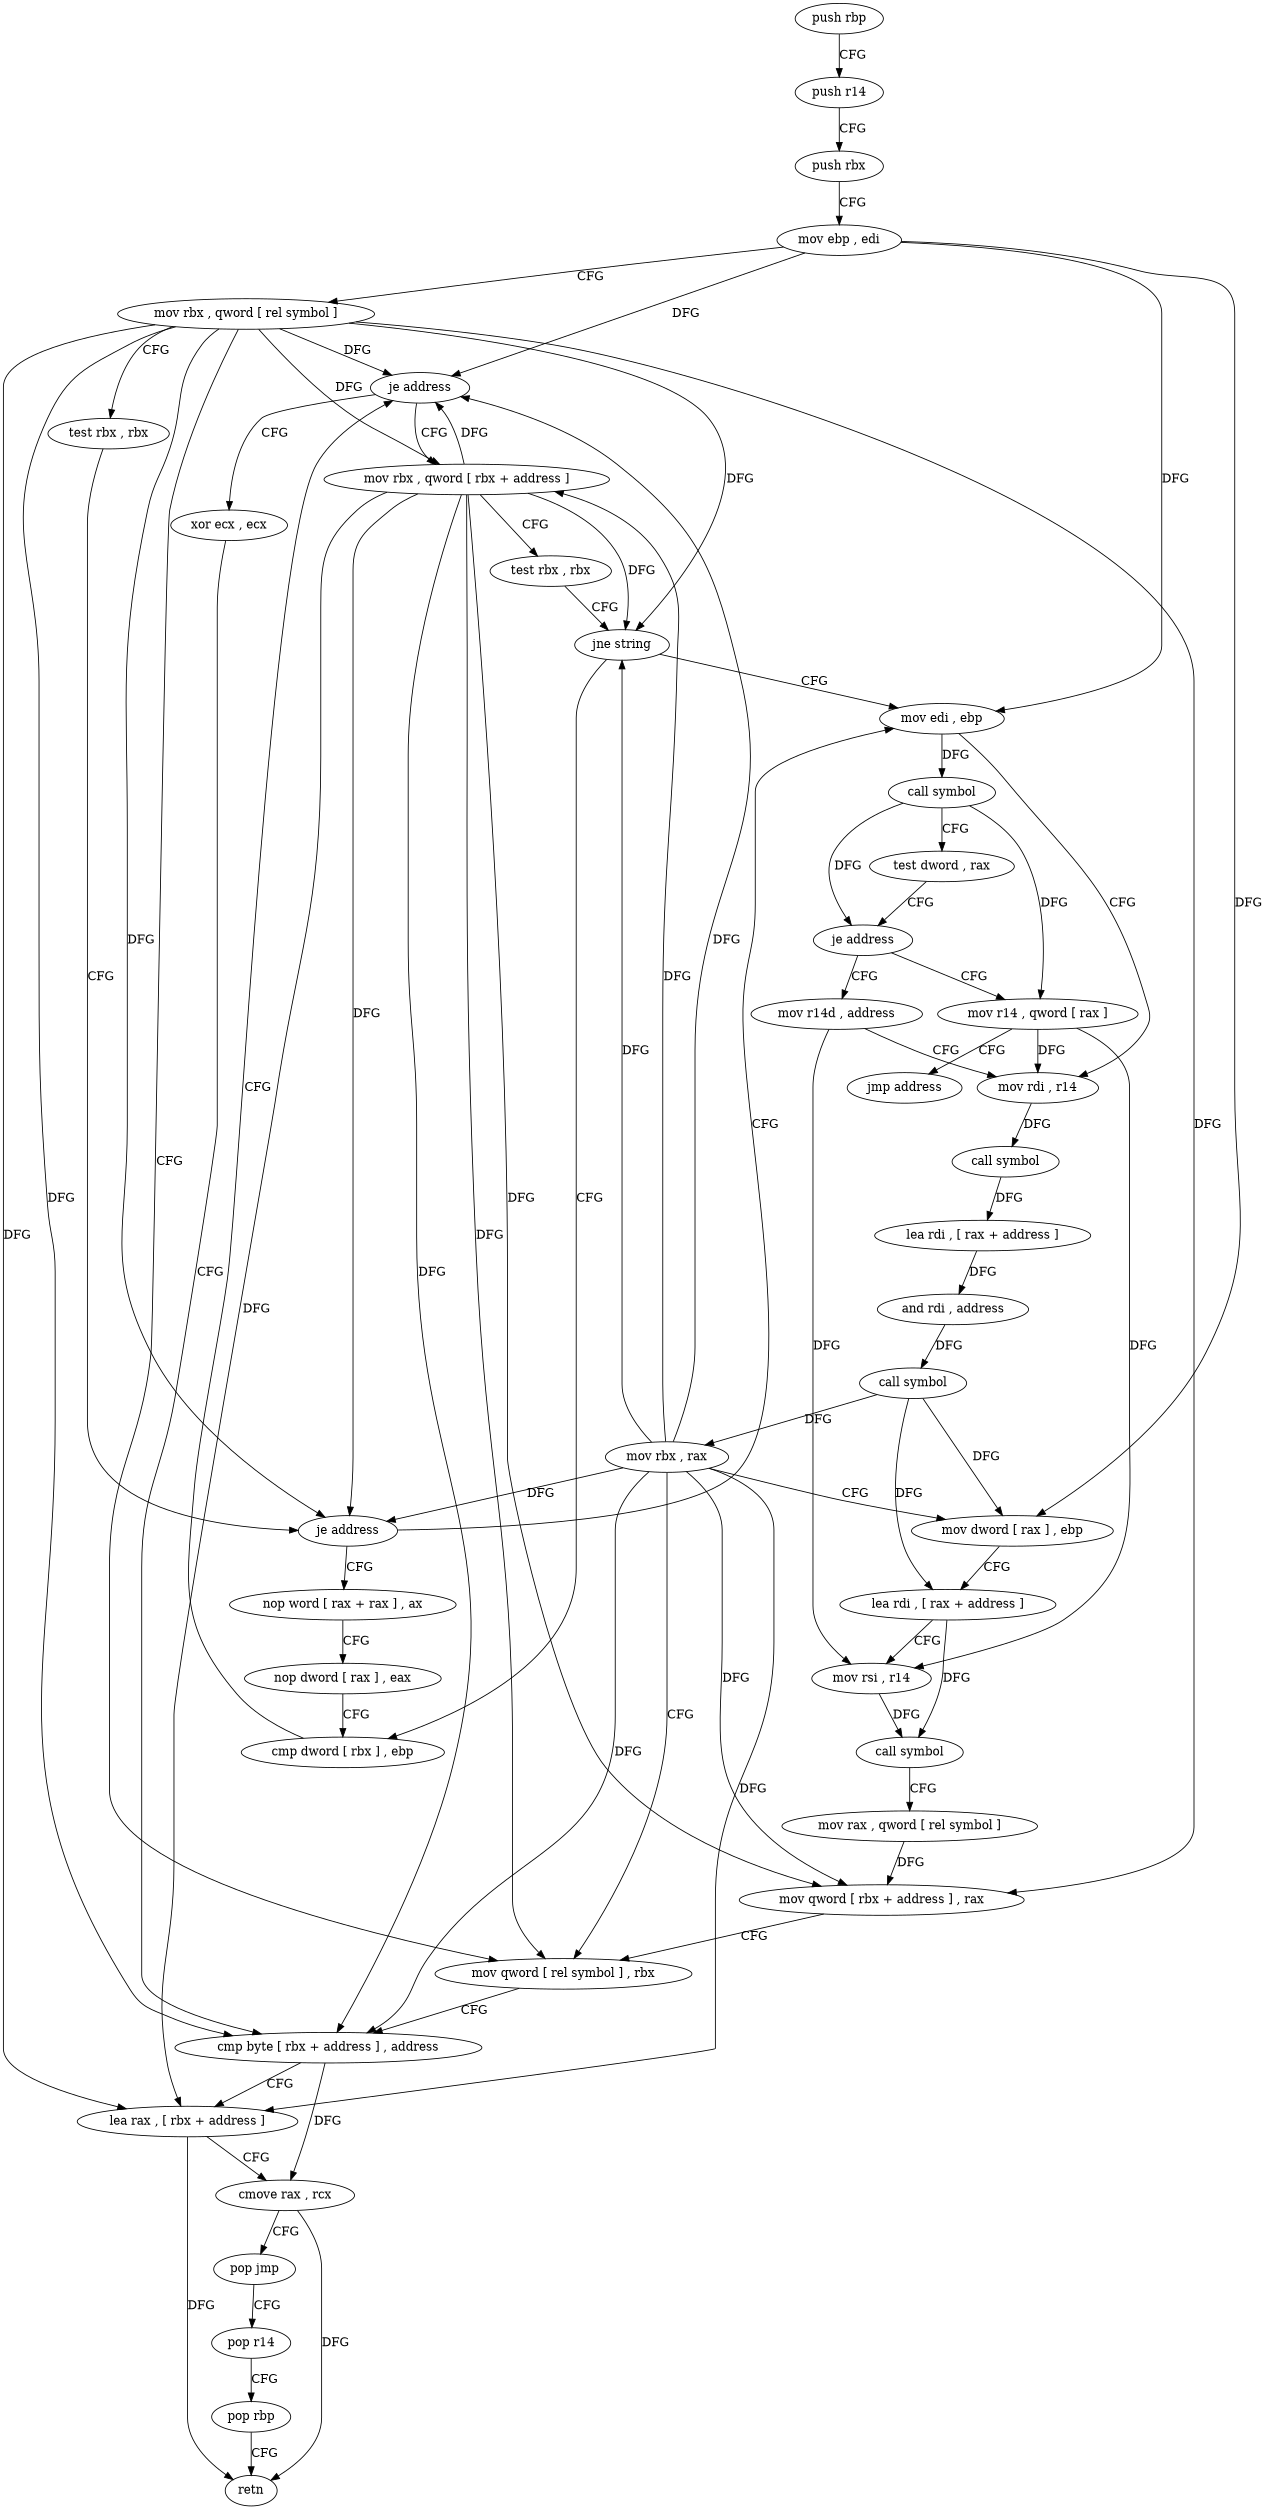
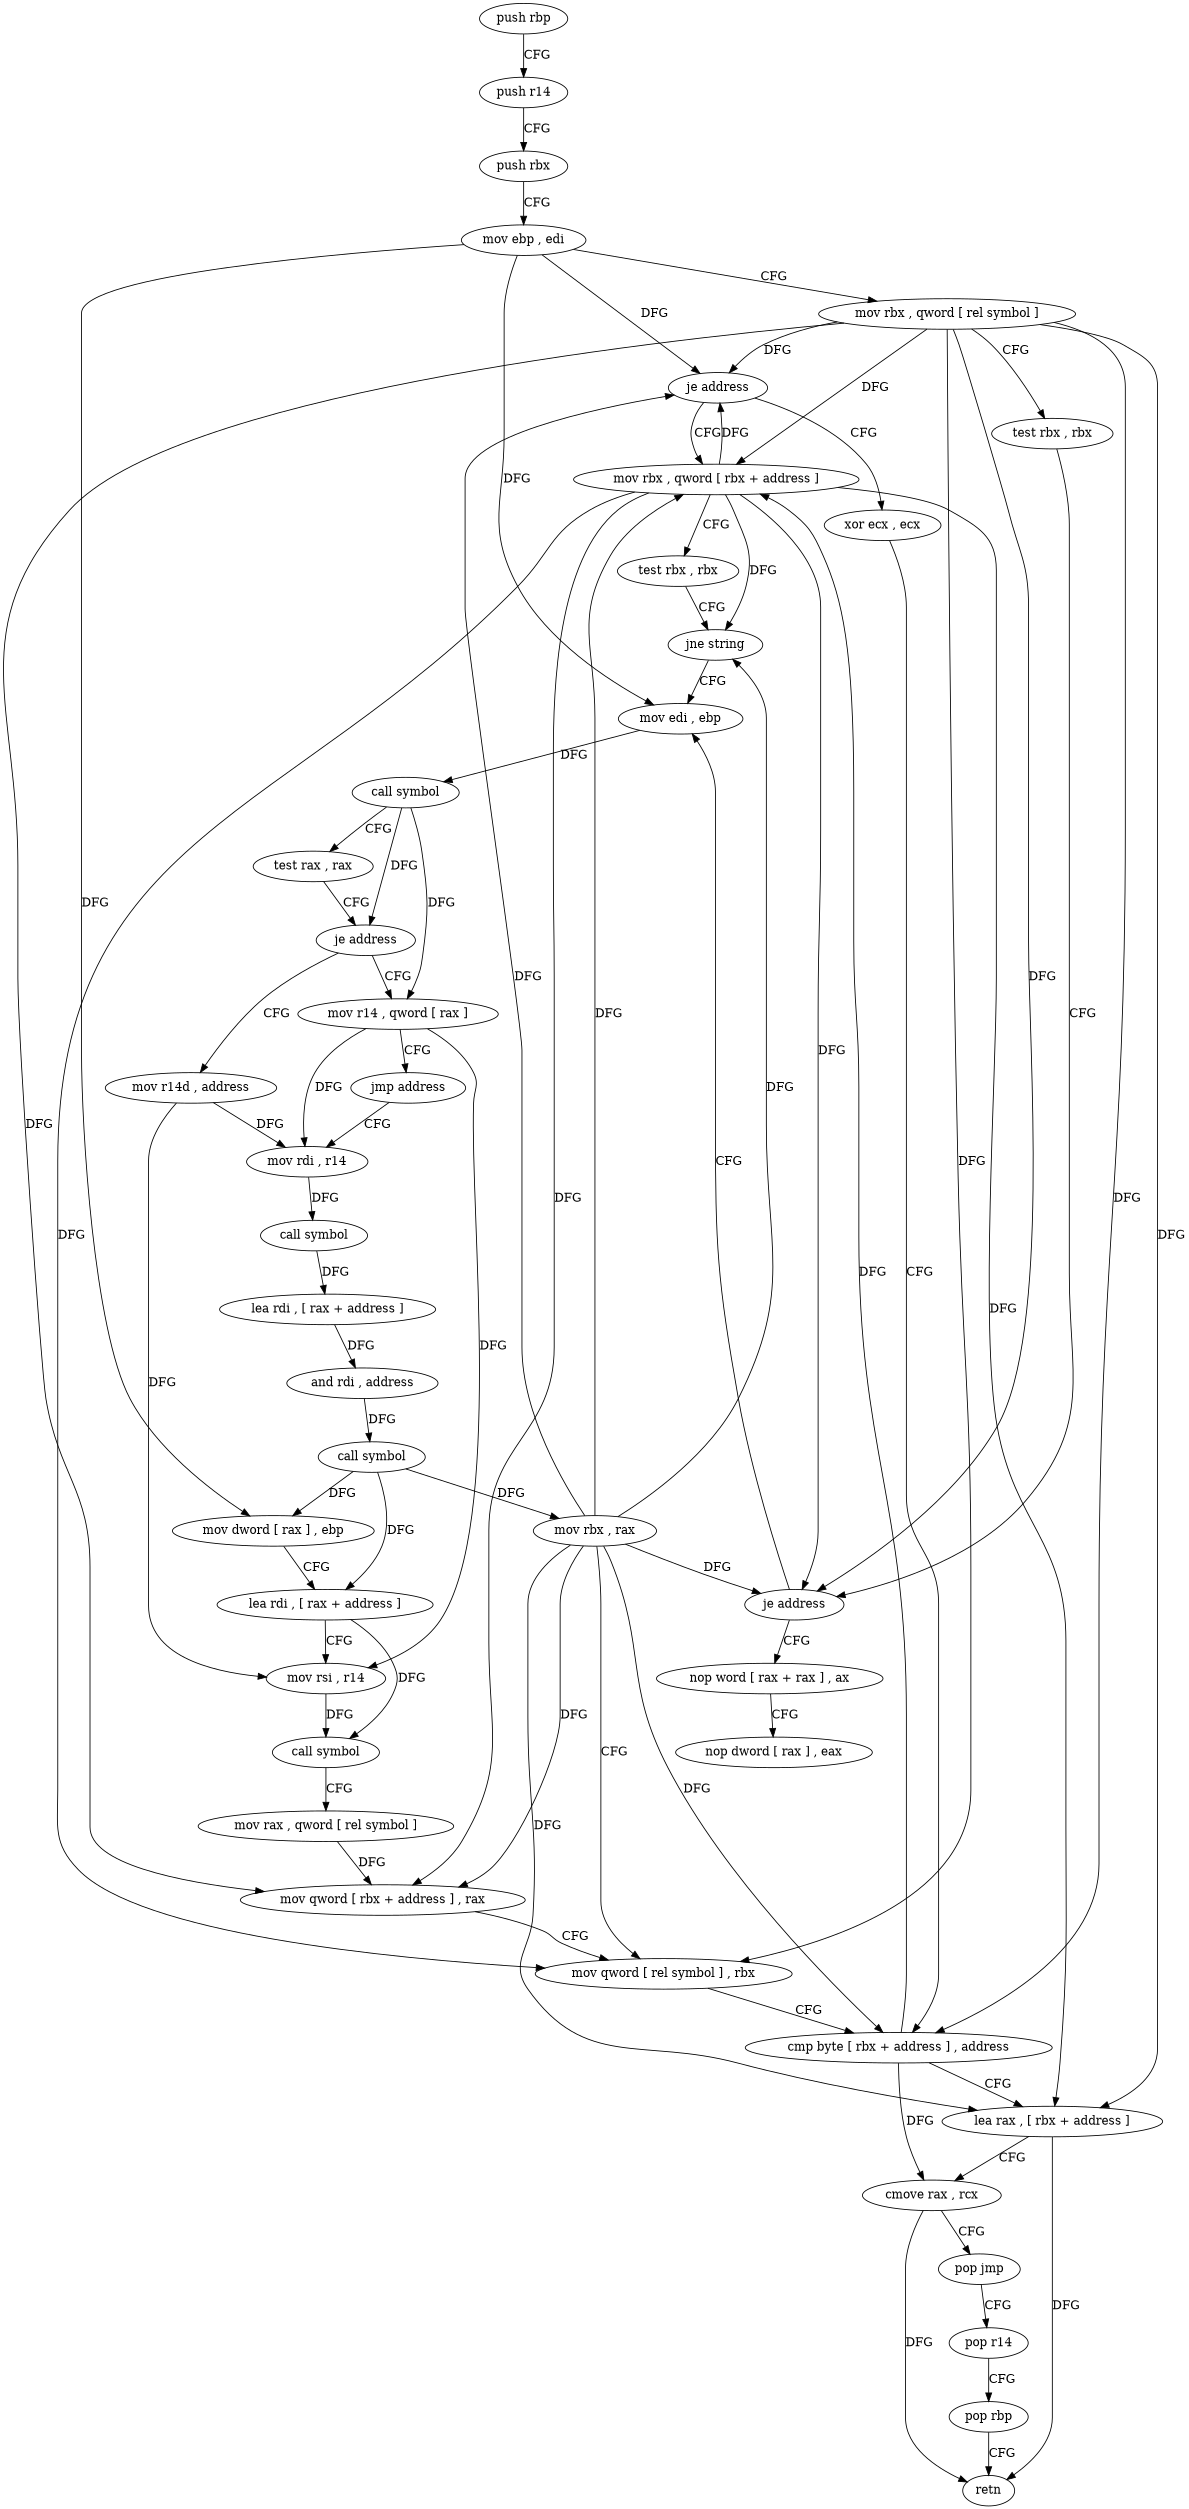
(648, 381) -> none
(942, 866) -> (313, 866)
(1102, 897) -> (361, 1122)
(946, 1051) -> (270, 1125)
(170, 1162) -> (972, 1162)
(418, 1271) -> (859, 1253)
(822, 1496) -> none
(343, 1752) -> none
